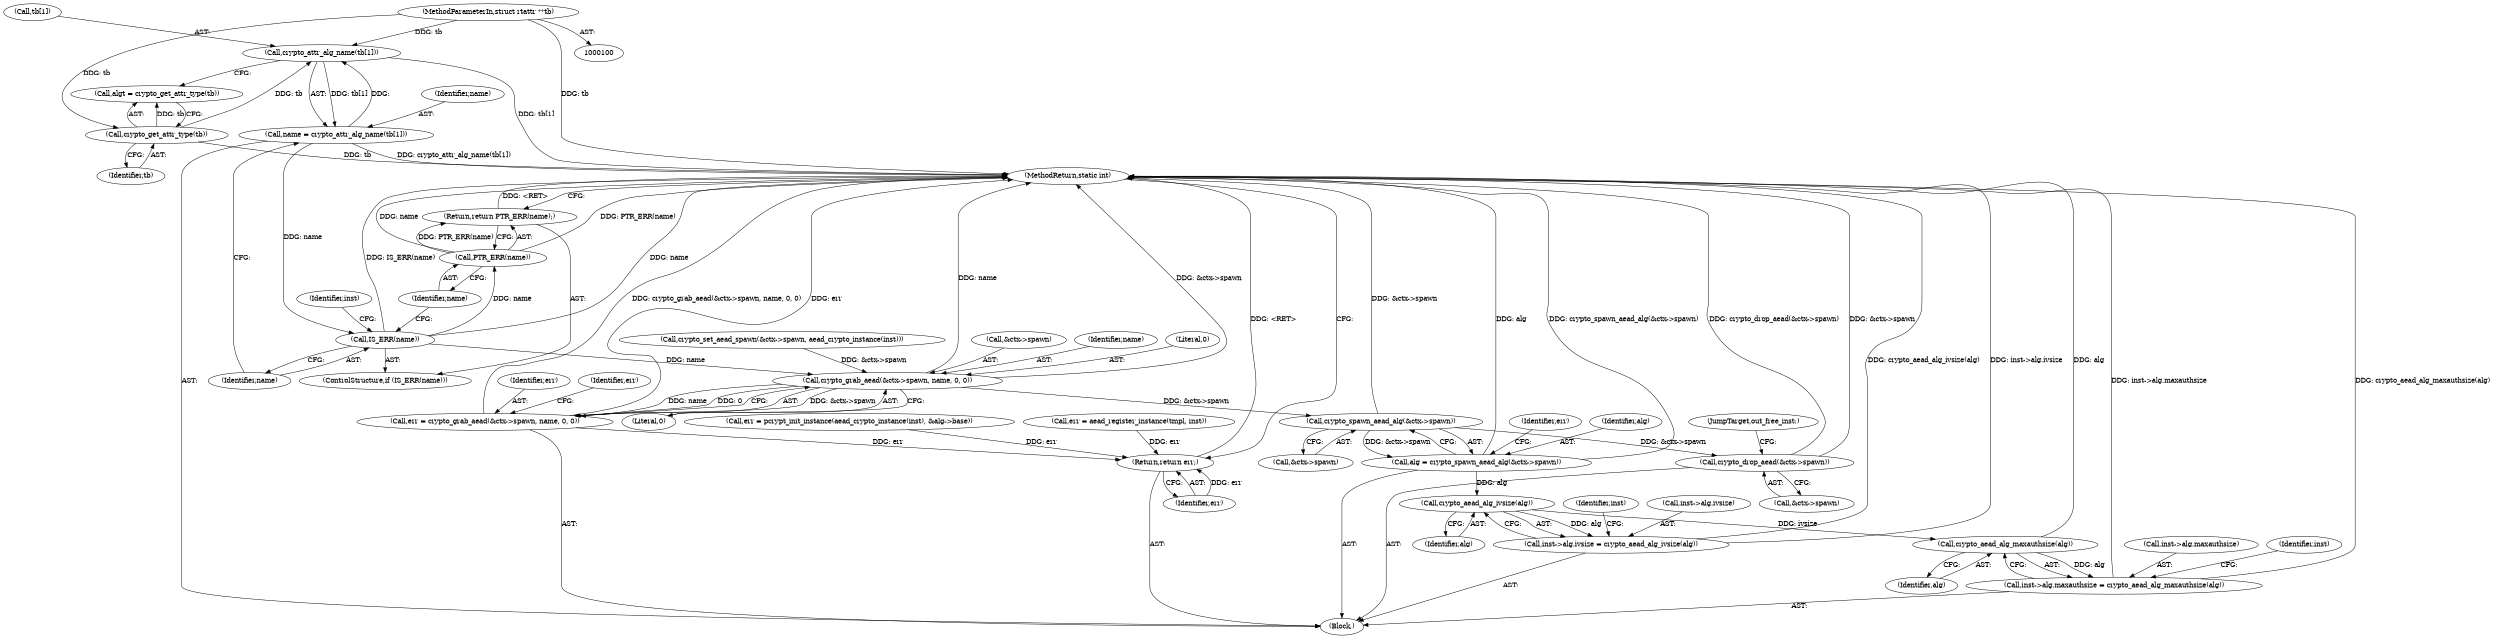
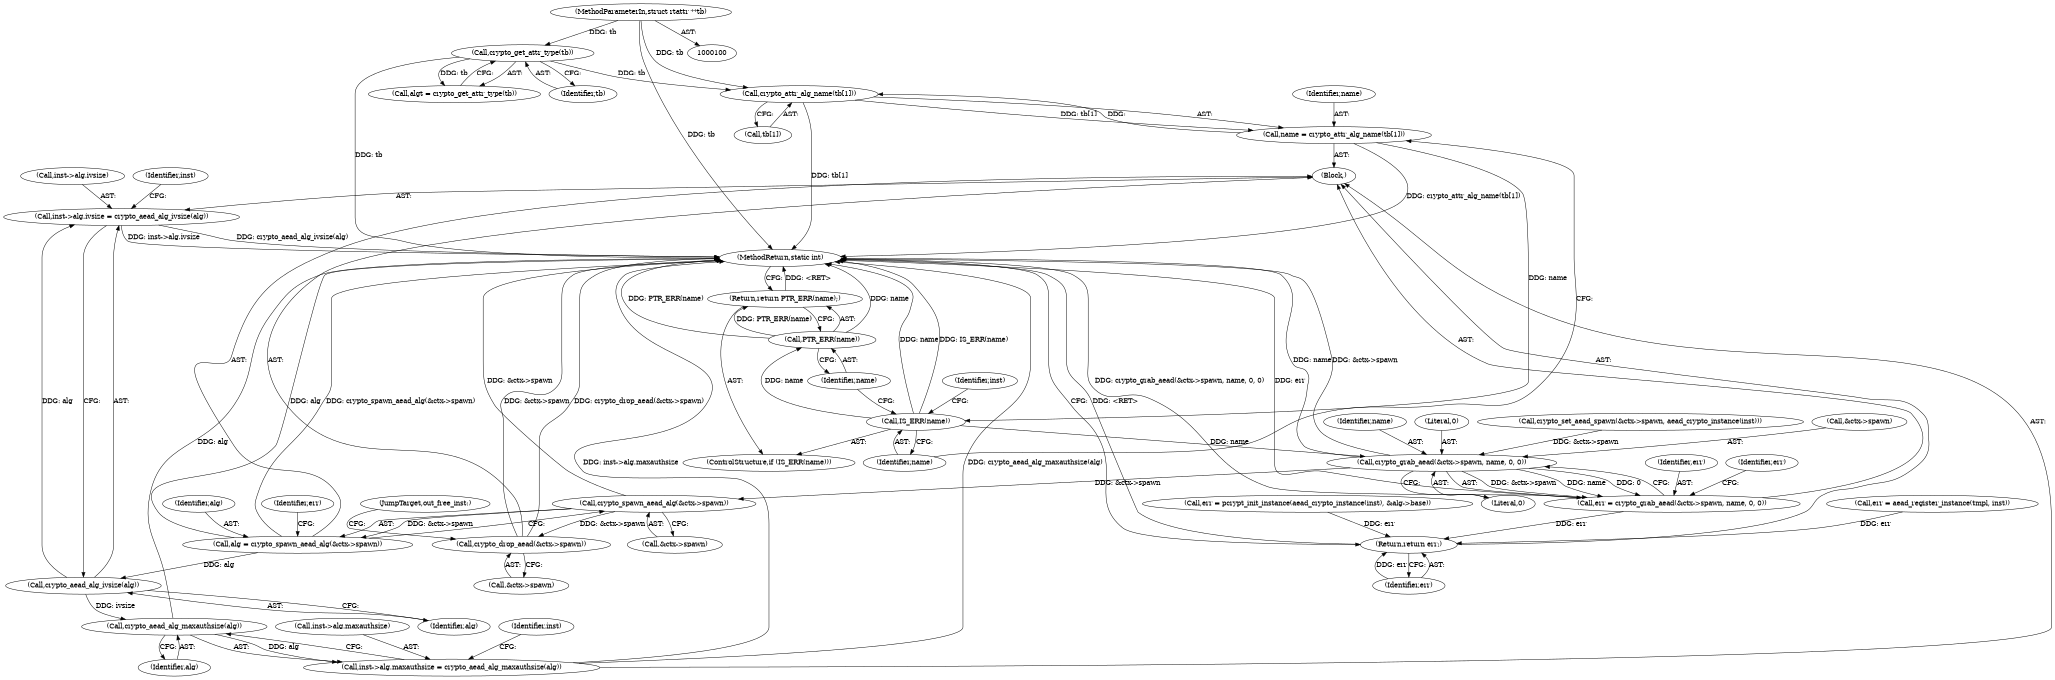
(232, 71) -> (758, 110)
(1474, 586) -> (751, 186)
